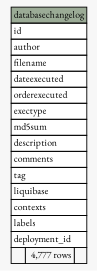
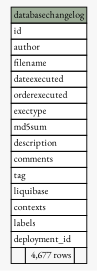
(51, 255) -> (51, 255)
